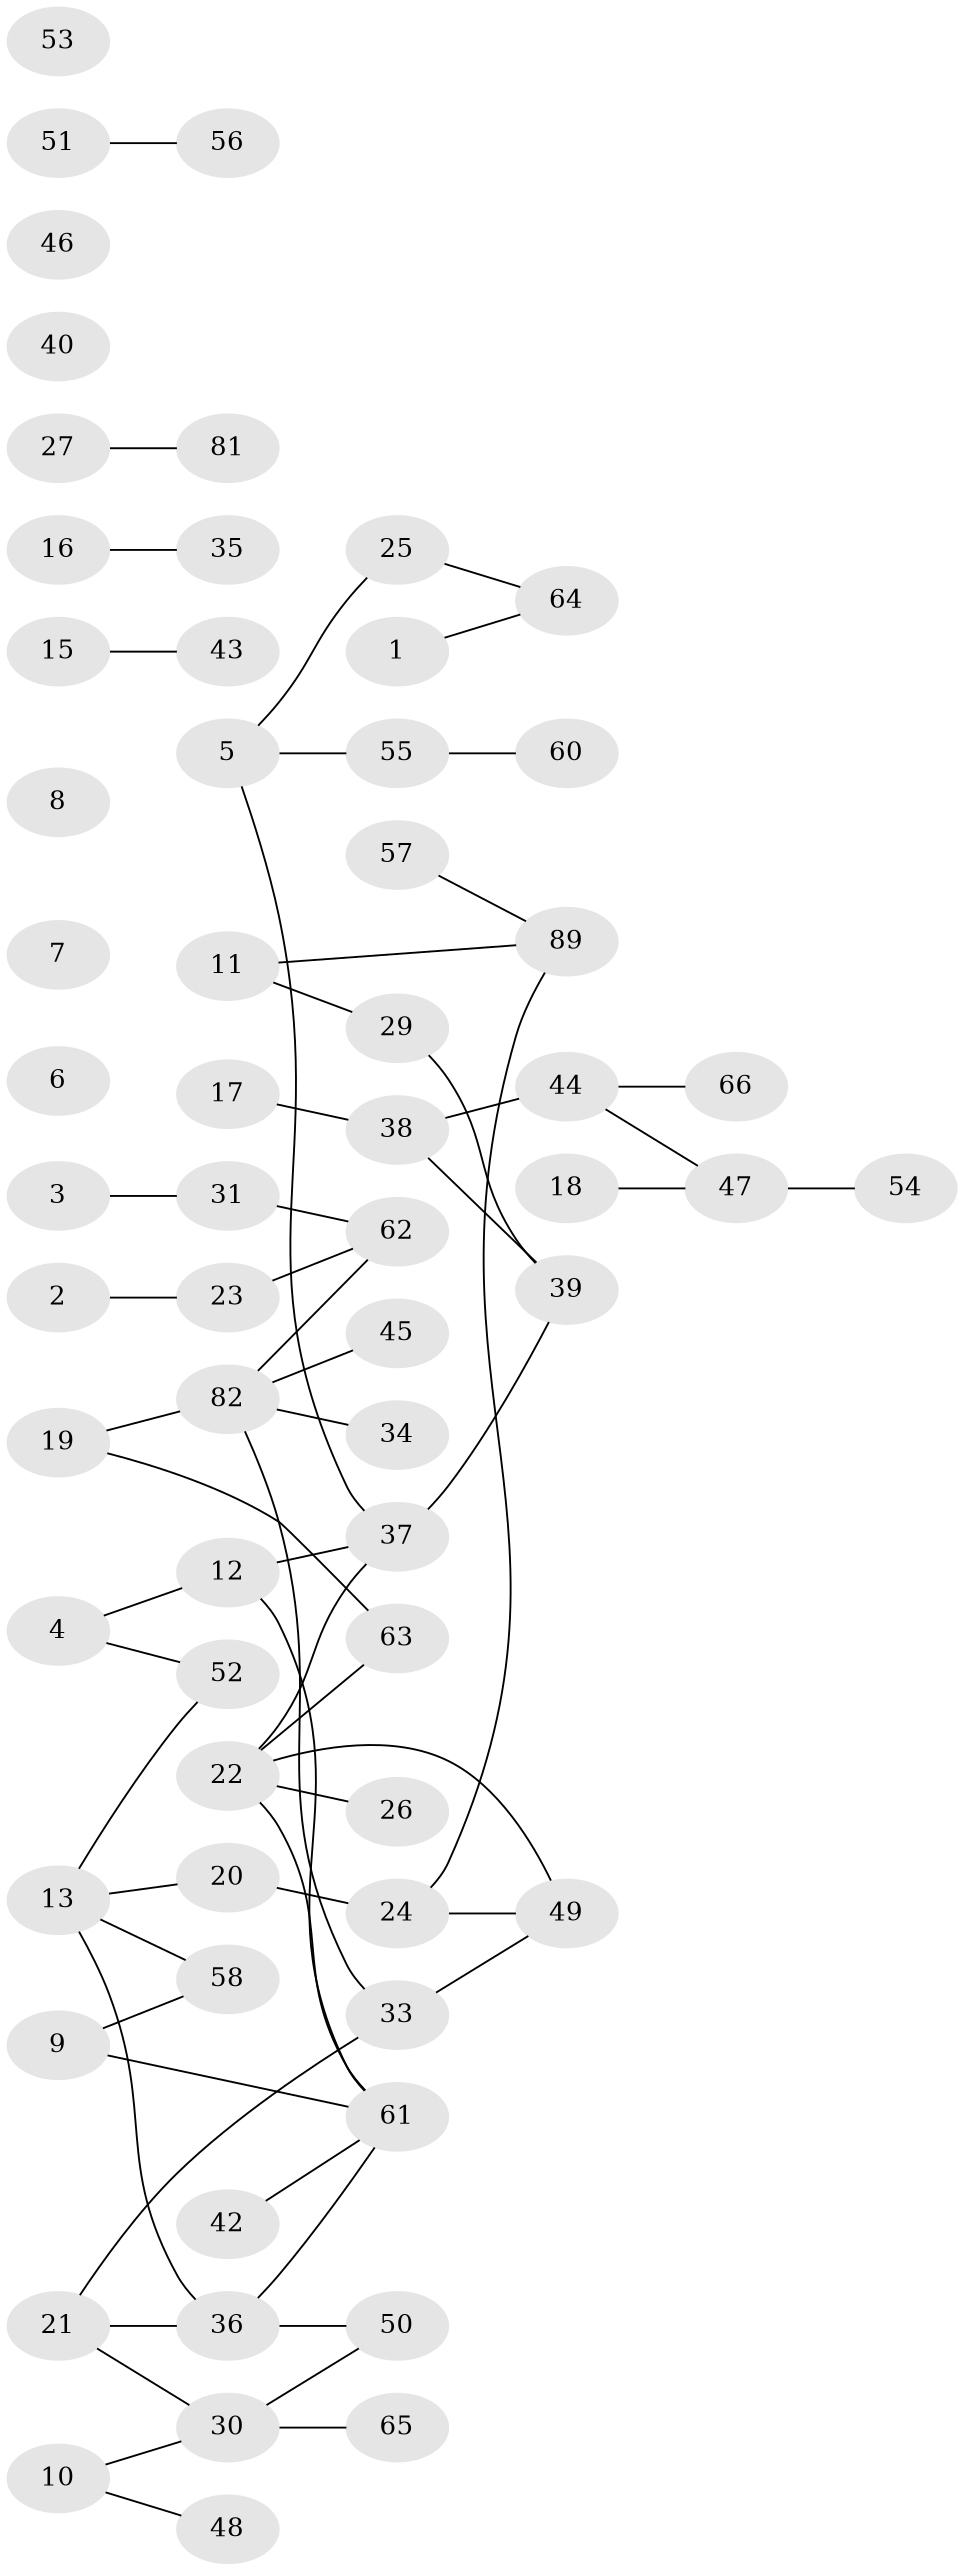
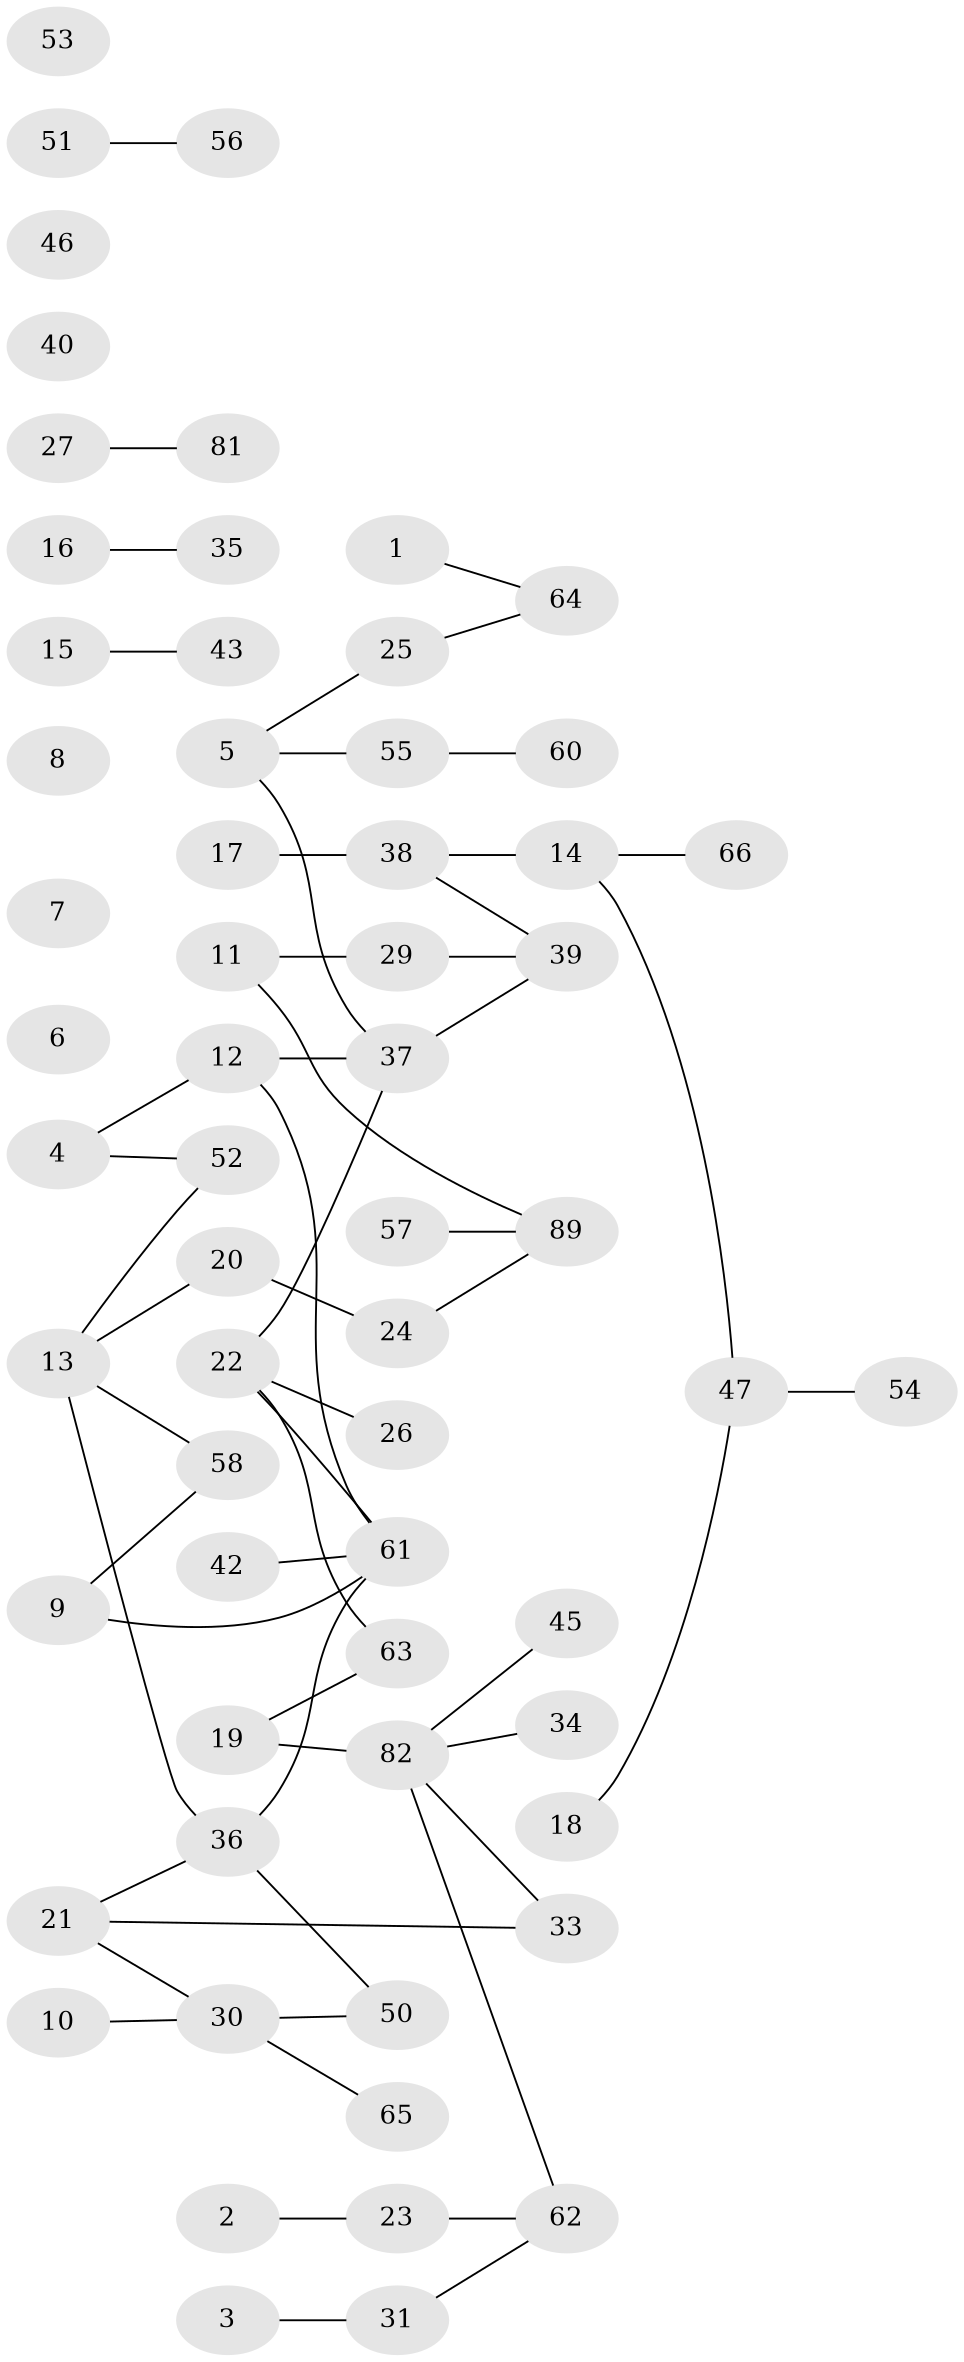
(567, 1087) -> (567, 855)
(567, 1913) -> none
(228, 2529) -> none
